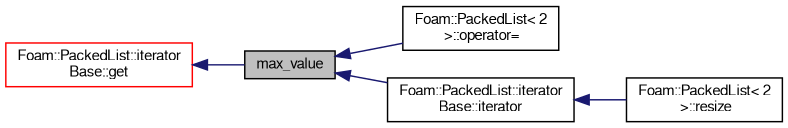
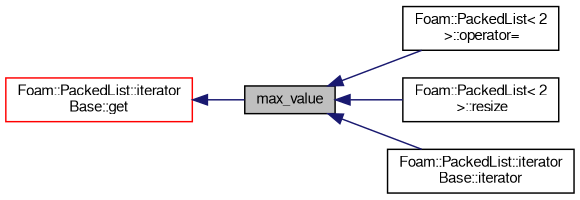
(608, 100) -> (377, 100)
